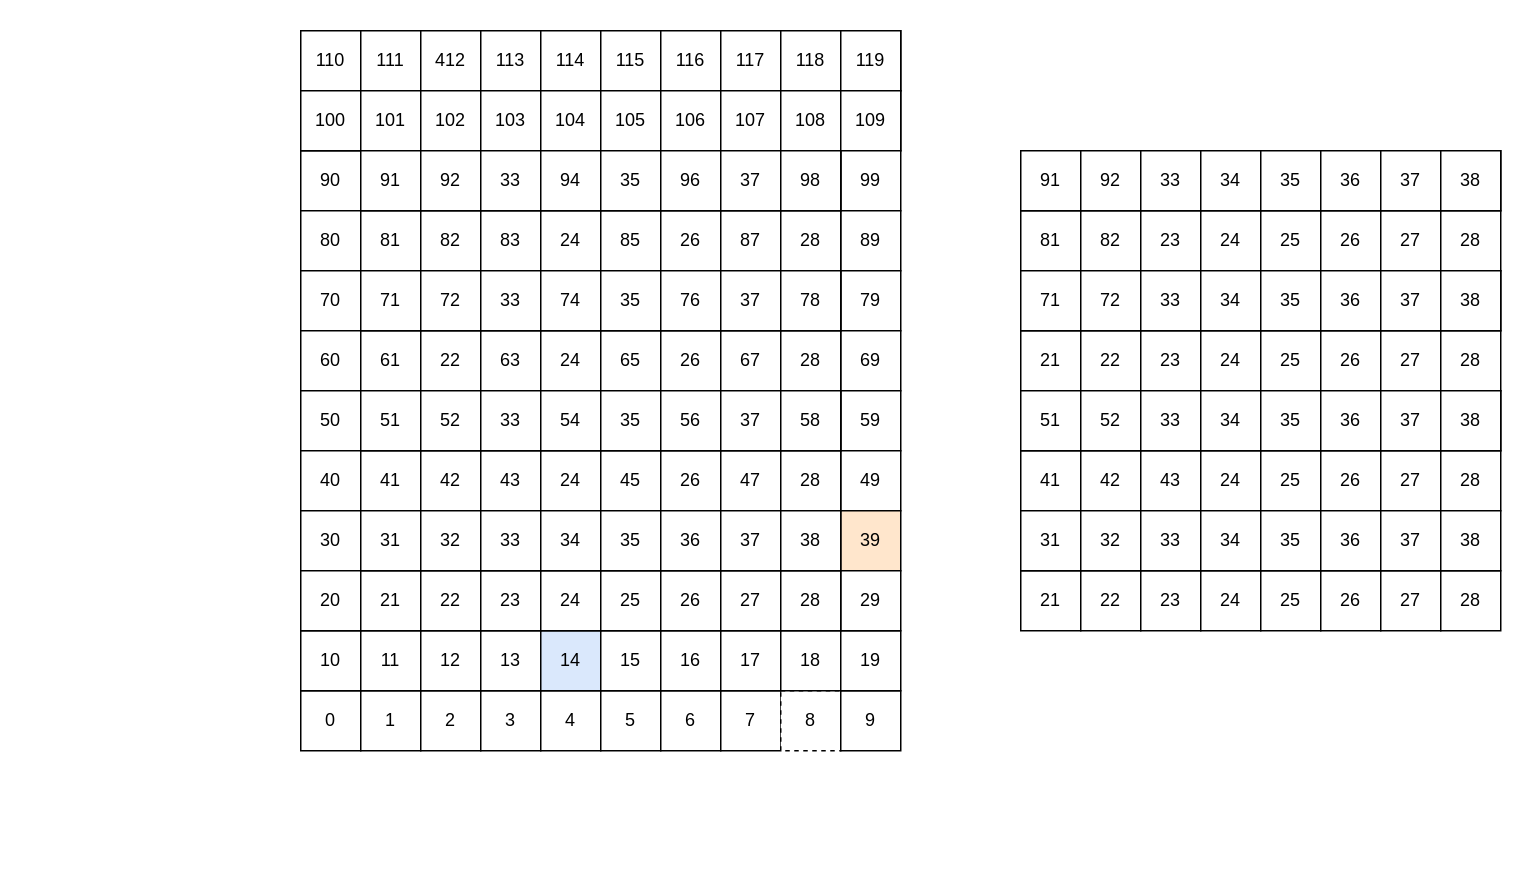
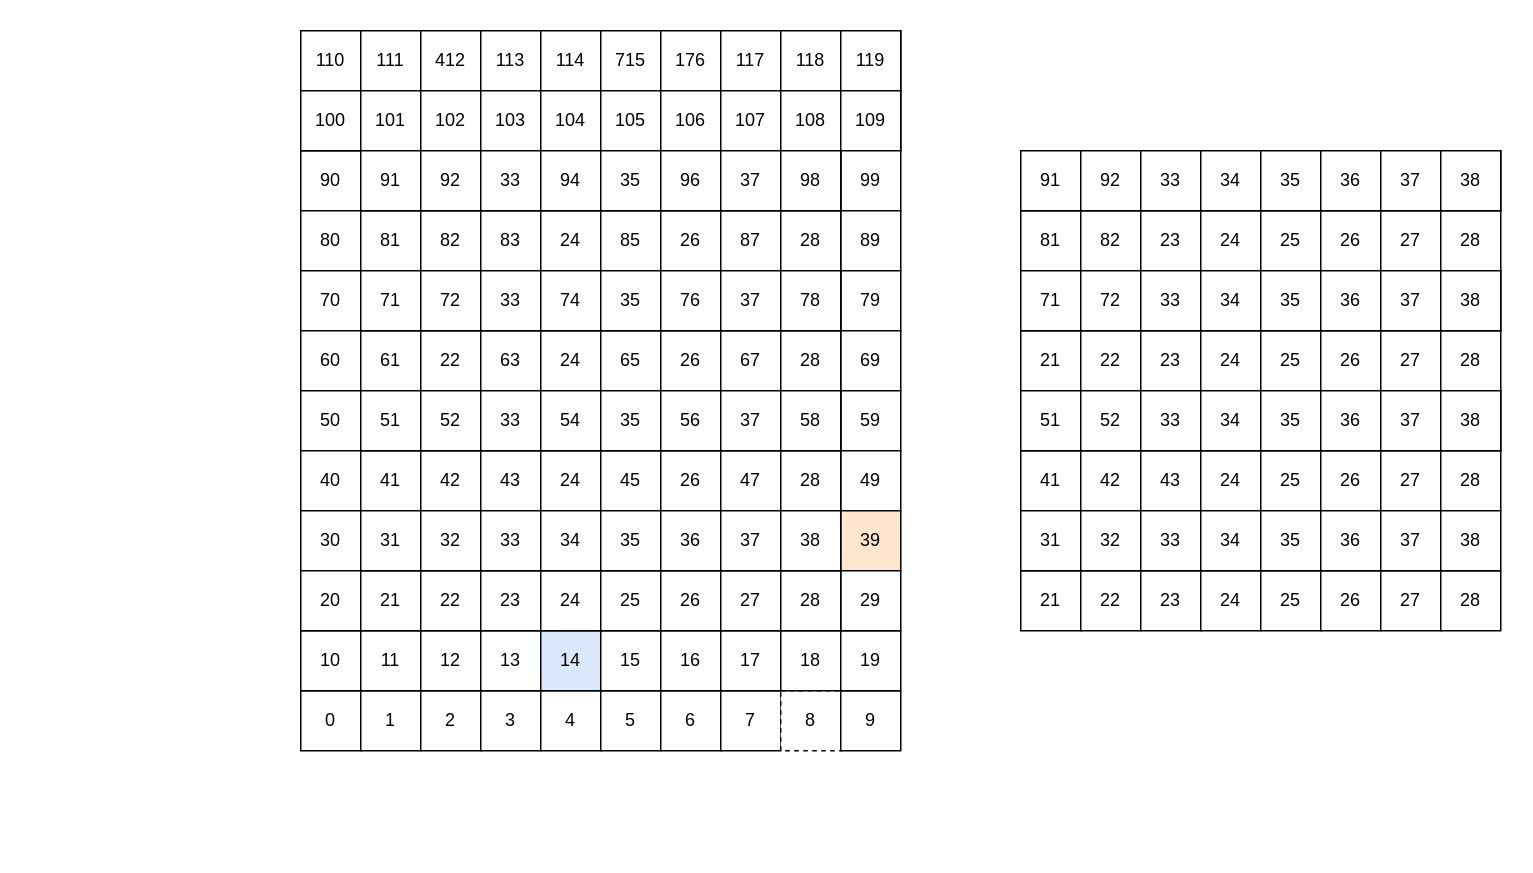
(631, 61) -> (631, 61)
(691, 61) -> (691, 61)
